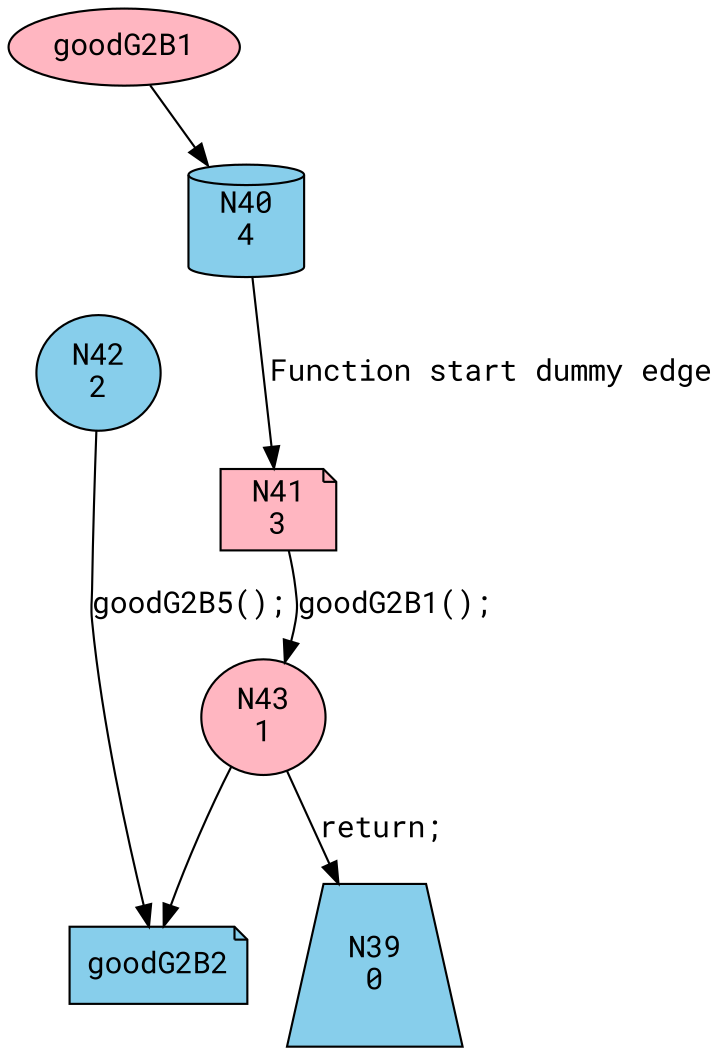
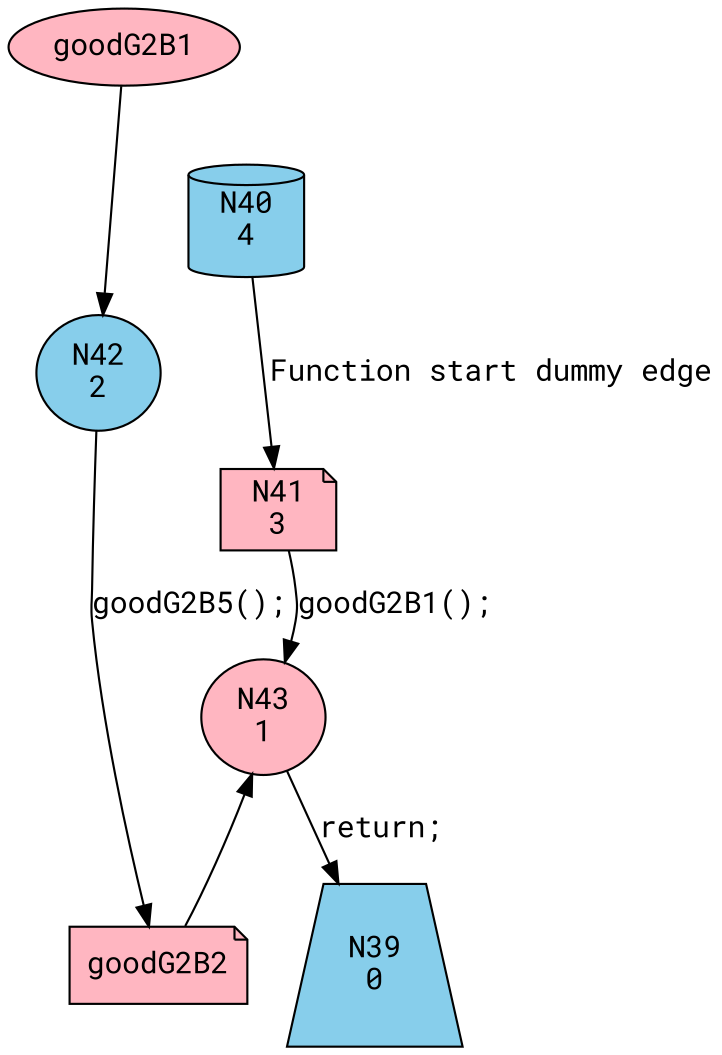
(173, 116) -> (113, 190)
(199, 835) -> (217, 861)
(158, 965) -> (158, 965)
